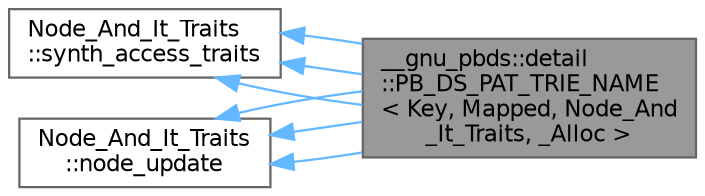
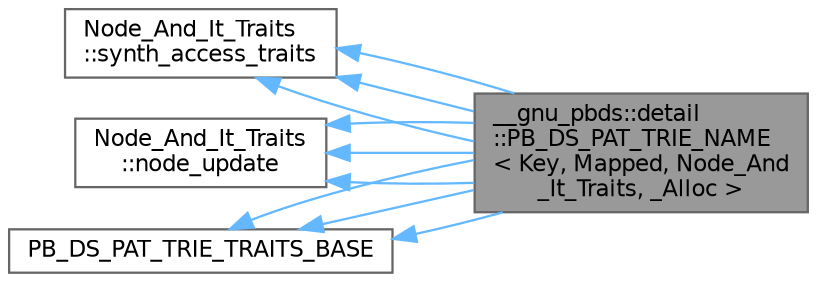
none -> (201, 251)
